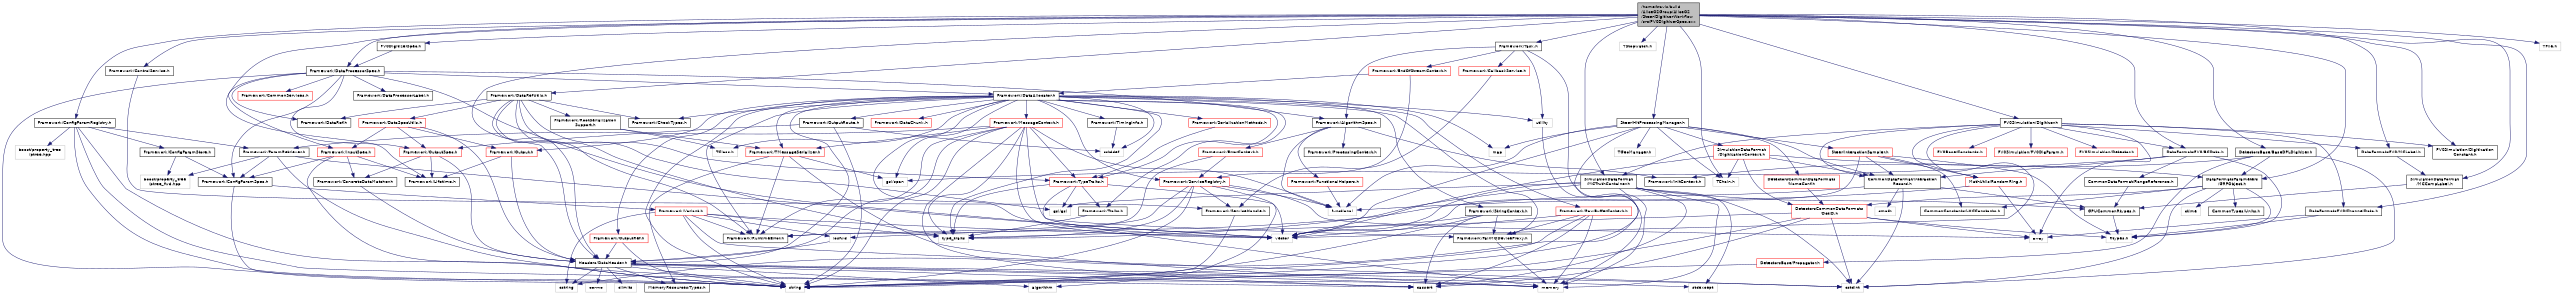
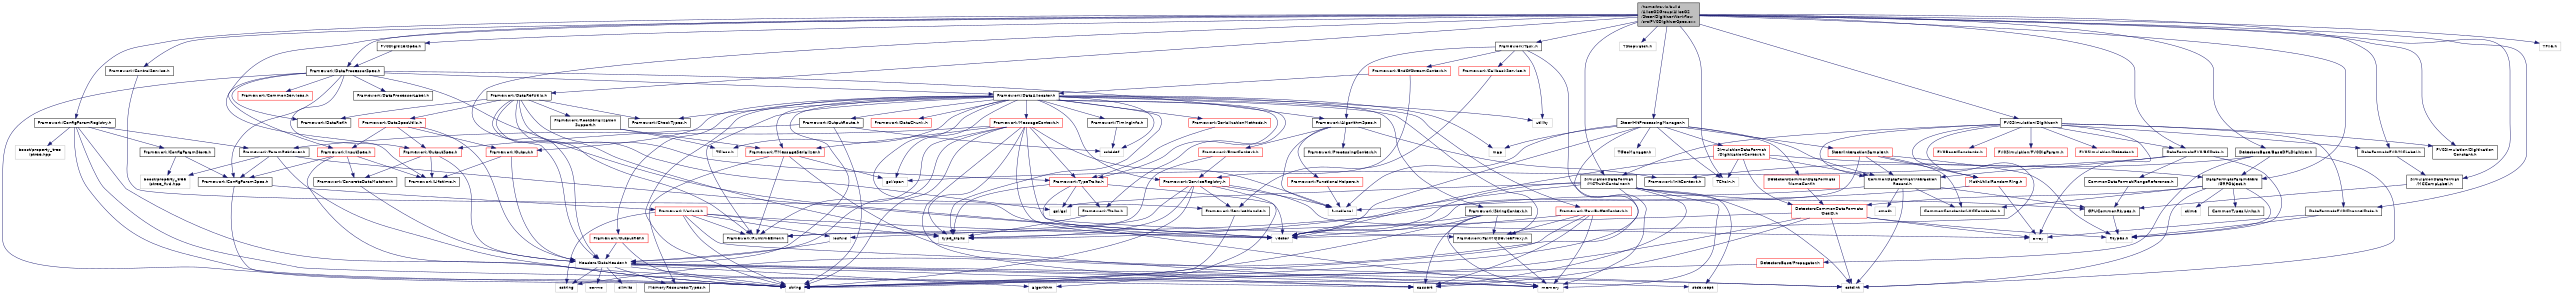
none -> (1933, 197)
(1640, 223) -> (1469, 262)
(603, 263) -> (603, 263)
